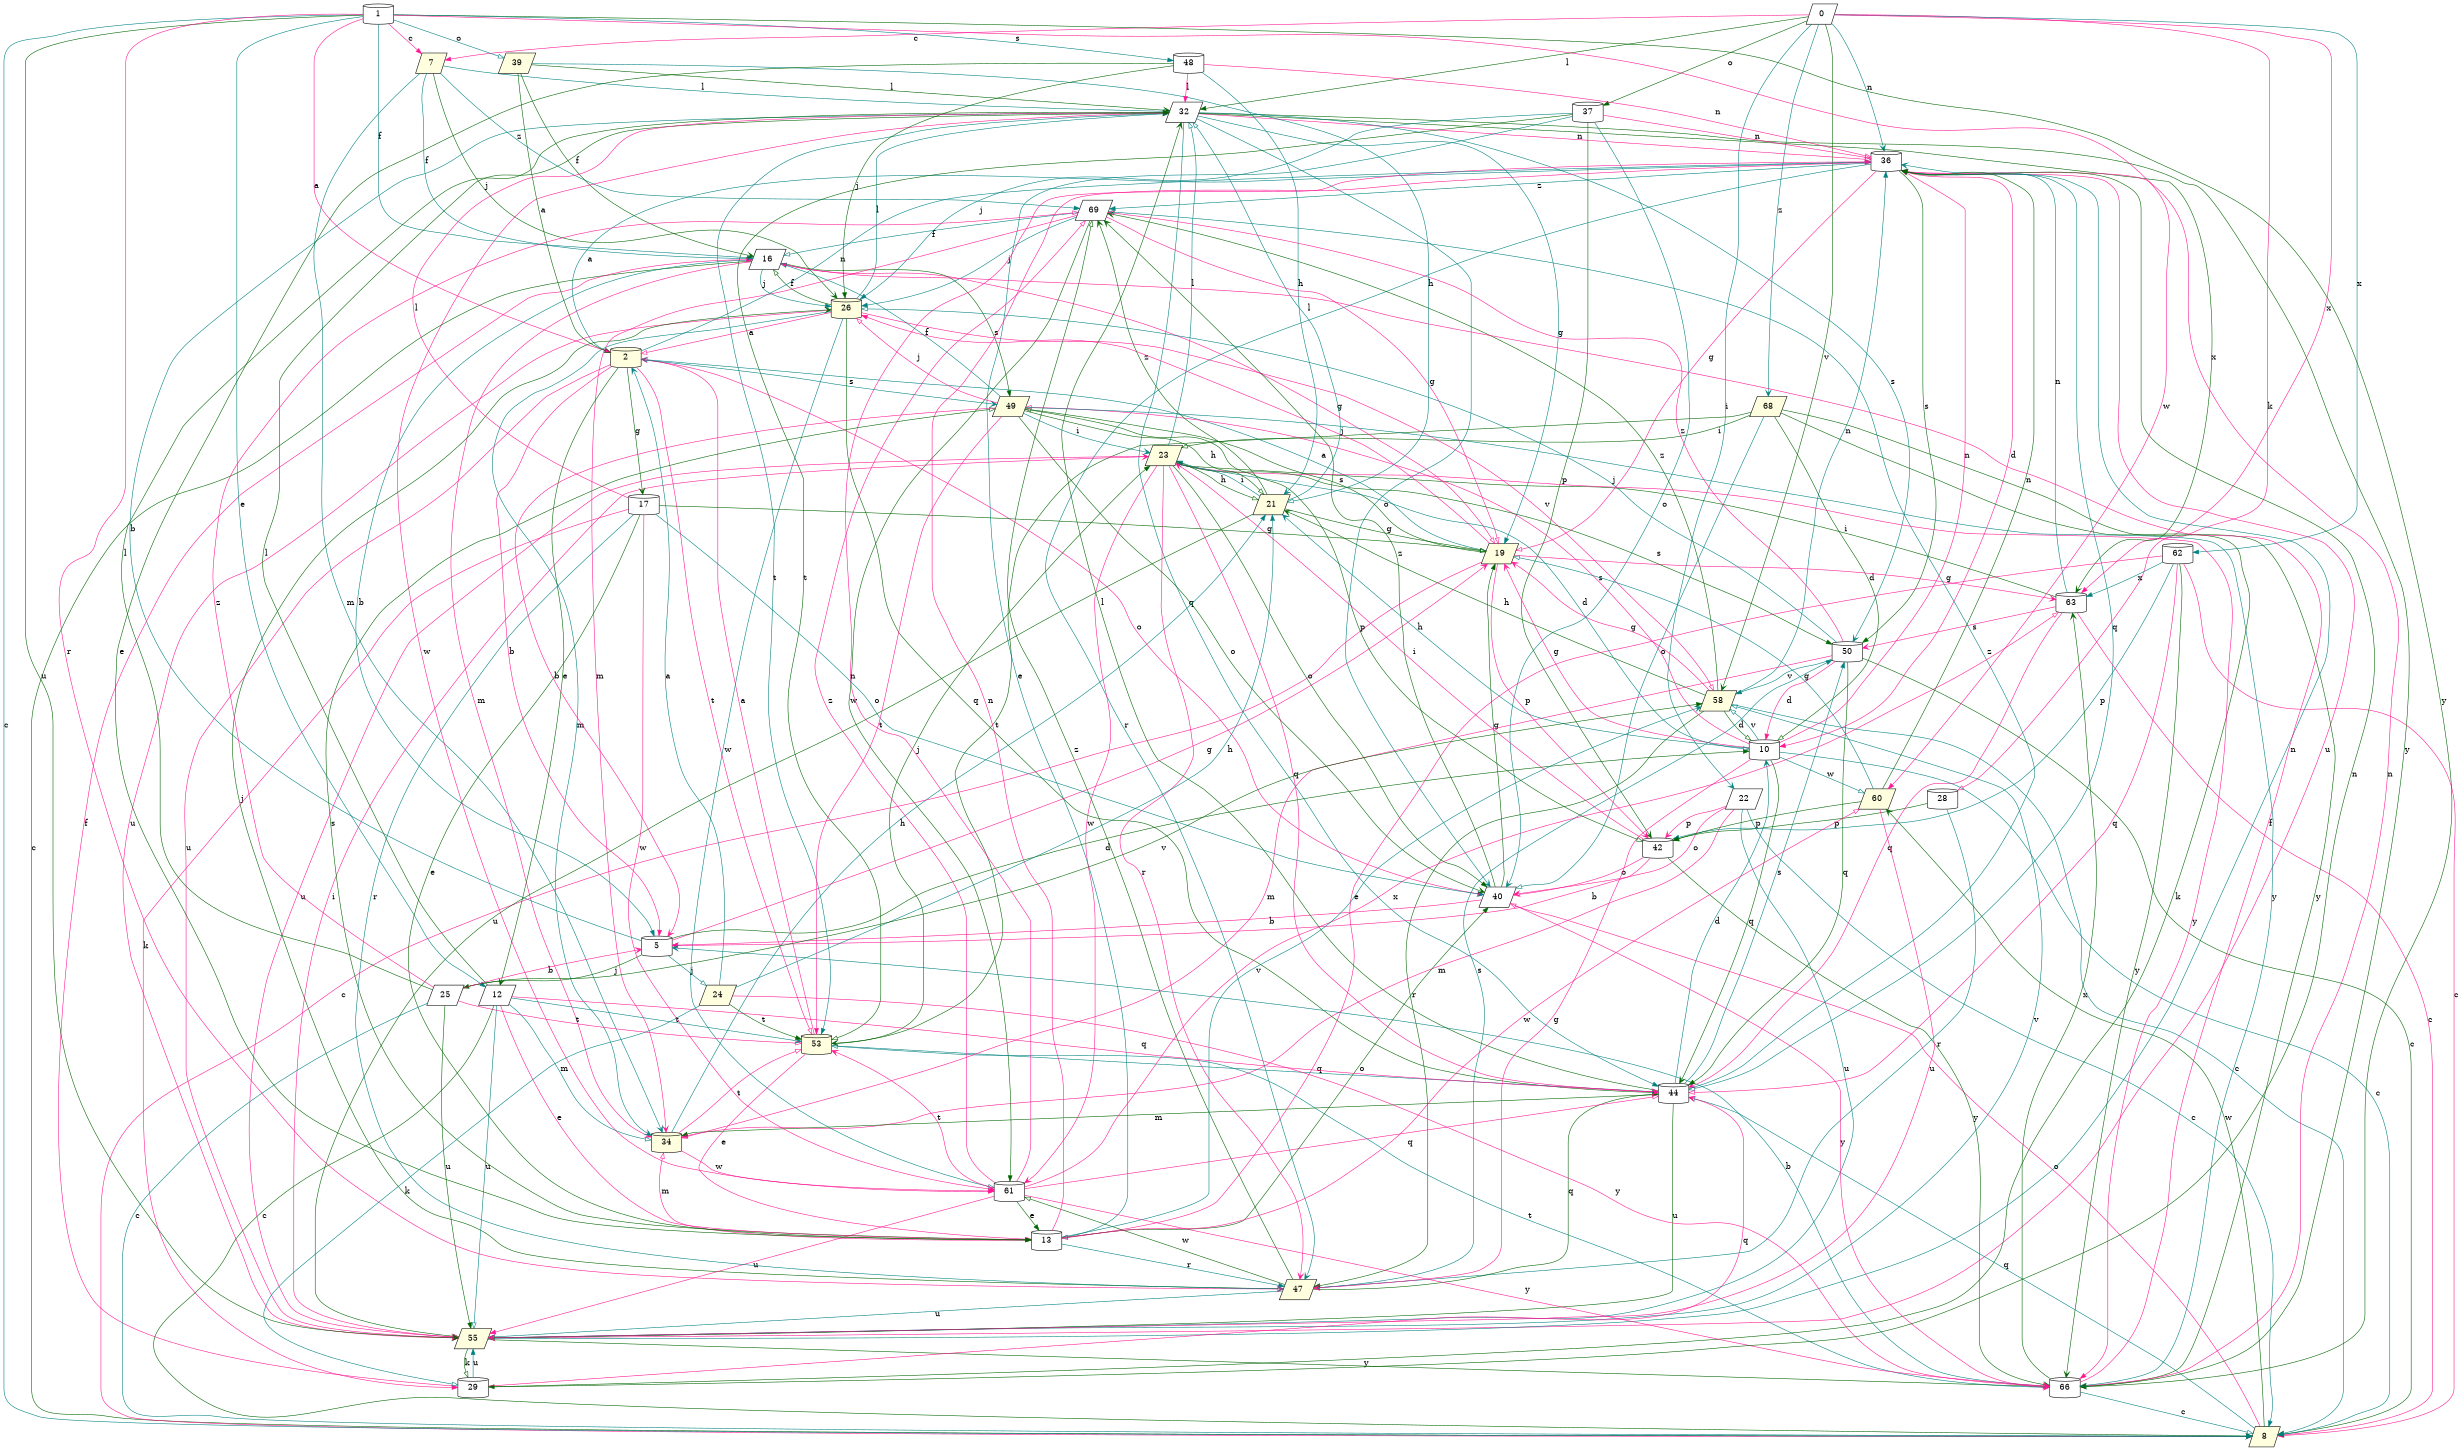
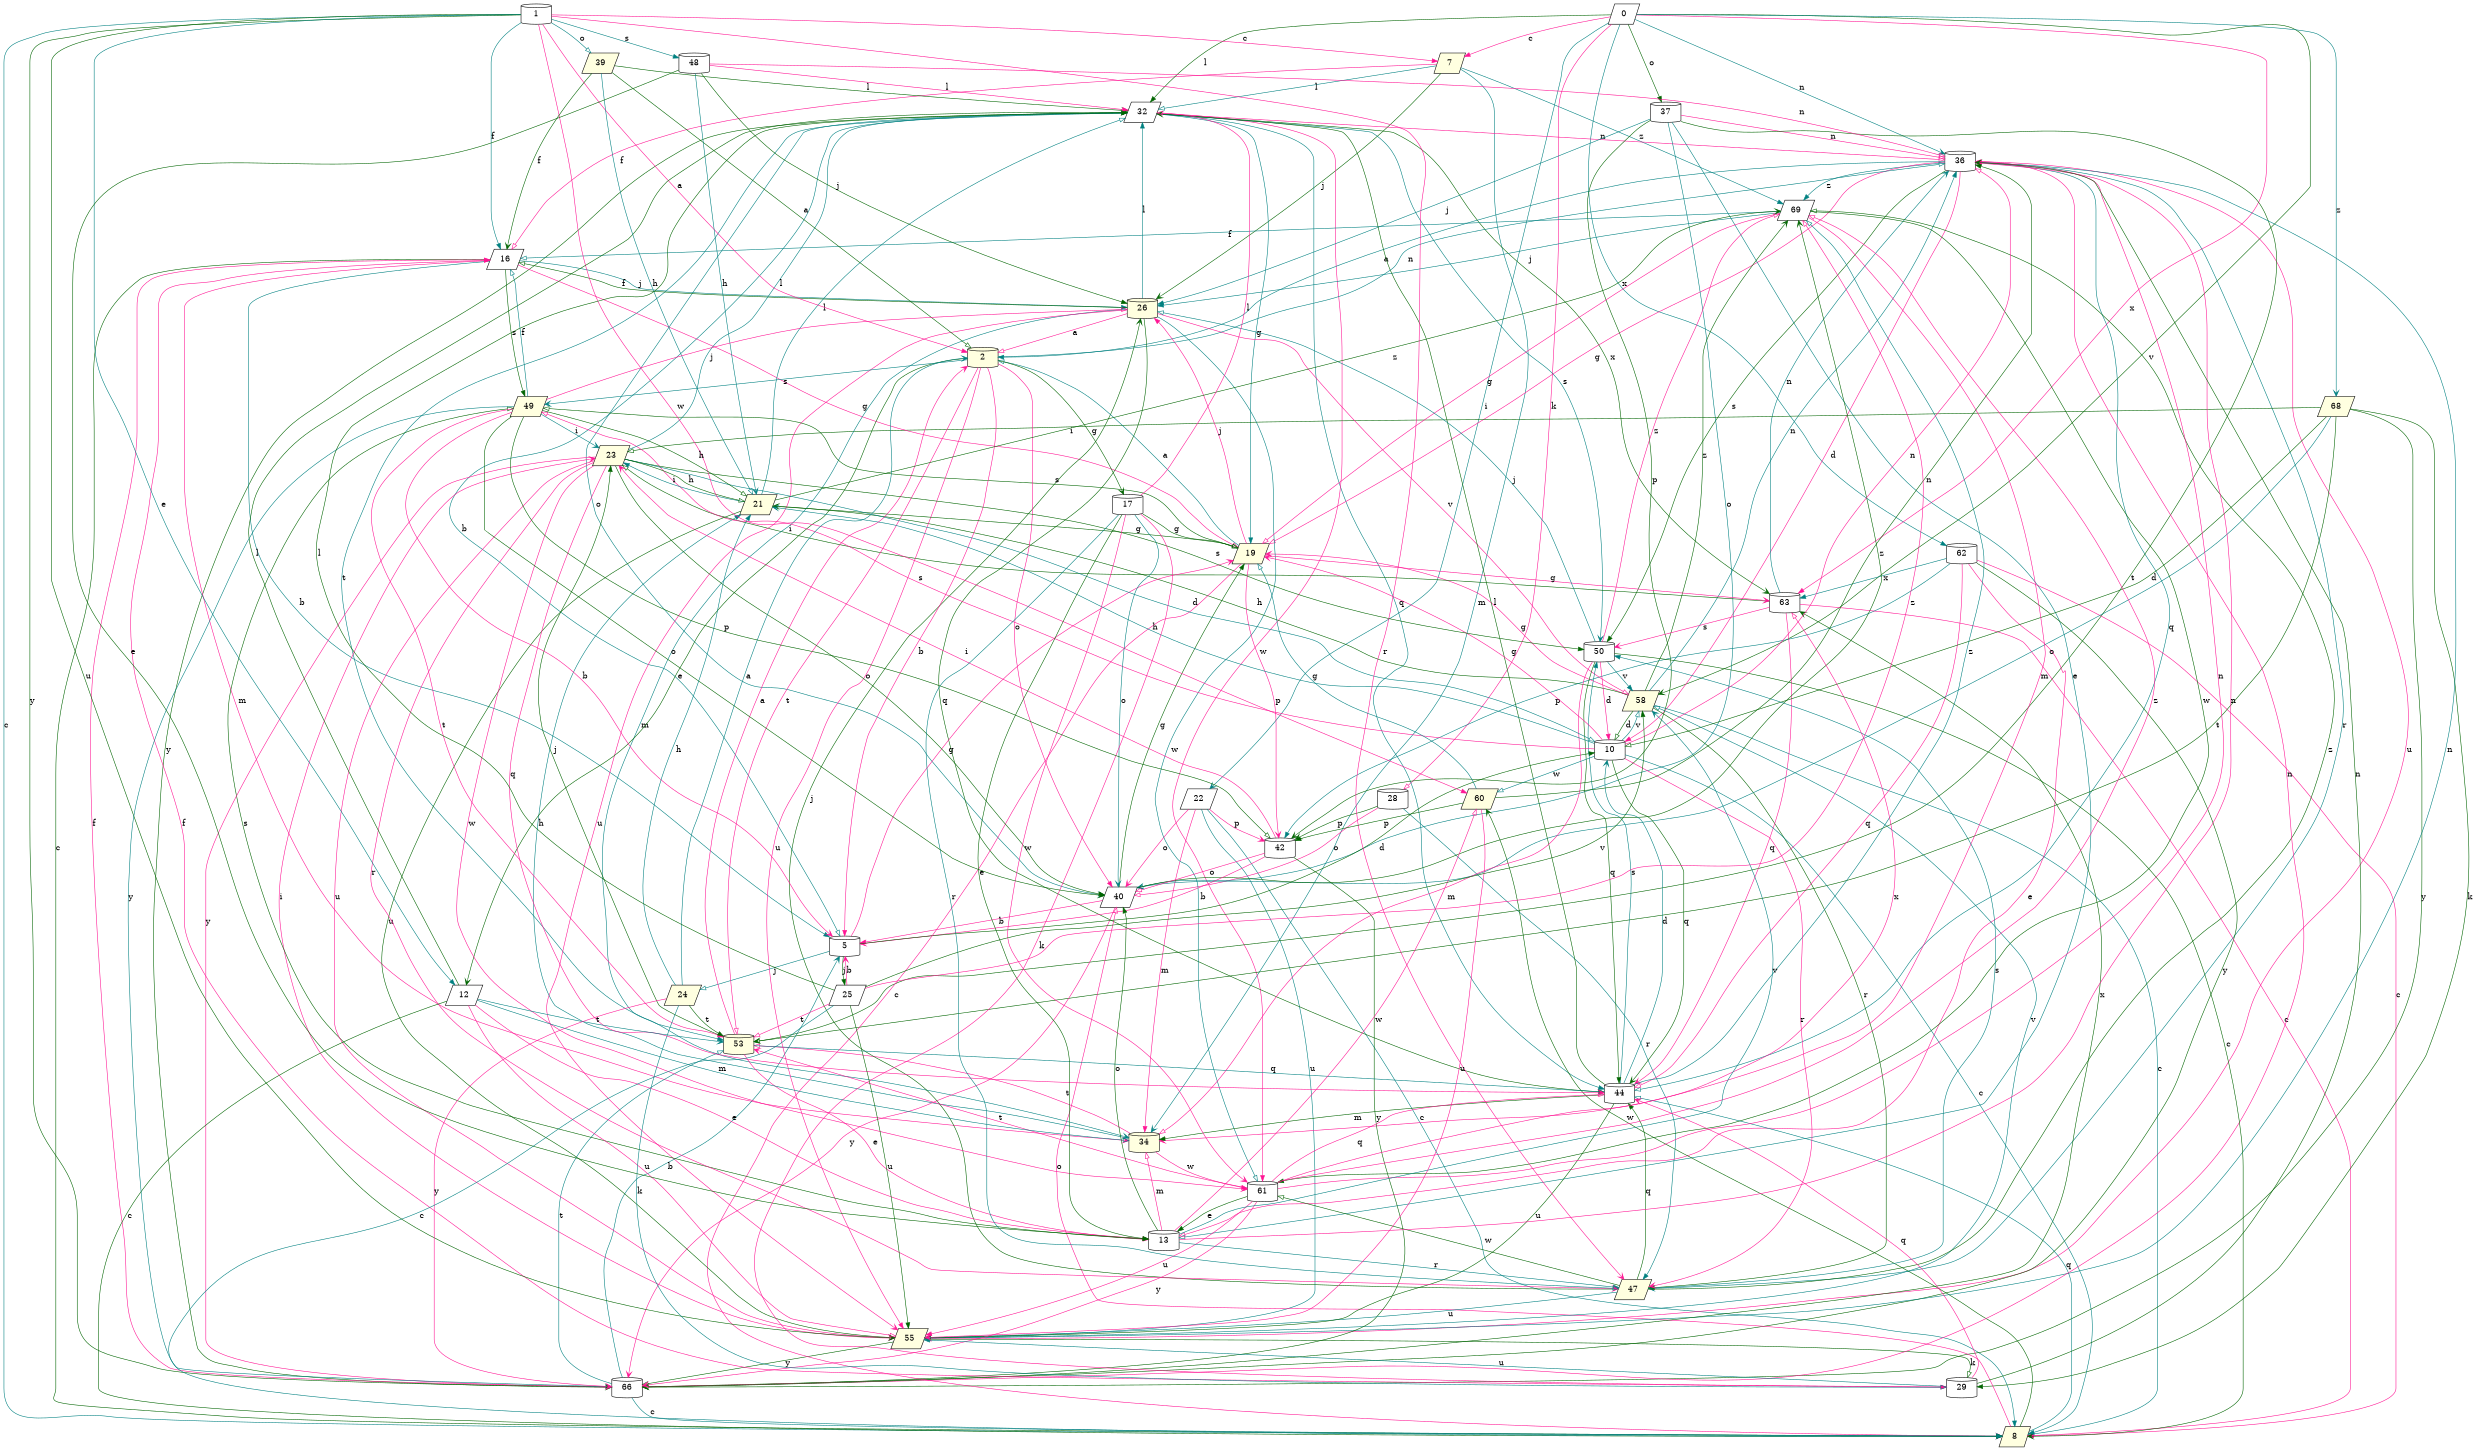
(510, 239) -> (1003, 89)
(244, 297) -> (559, 446)
none -> (1266, 870)
(1556, 1020) -> (1802, 1020)
(1082, 1047) -> none
(486, 1156) -> (668, 1193)
